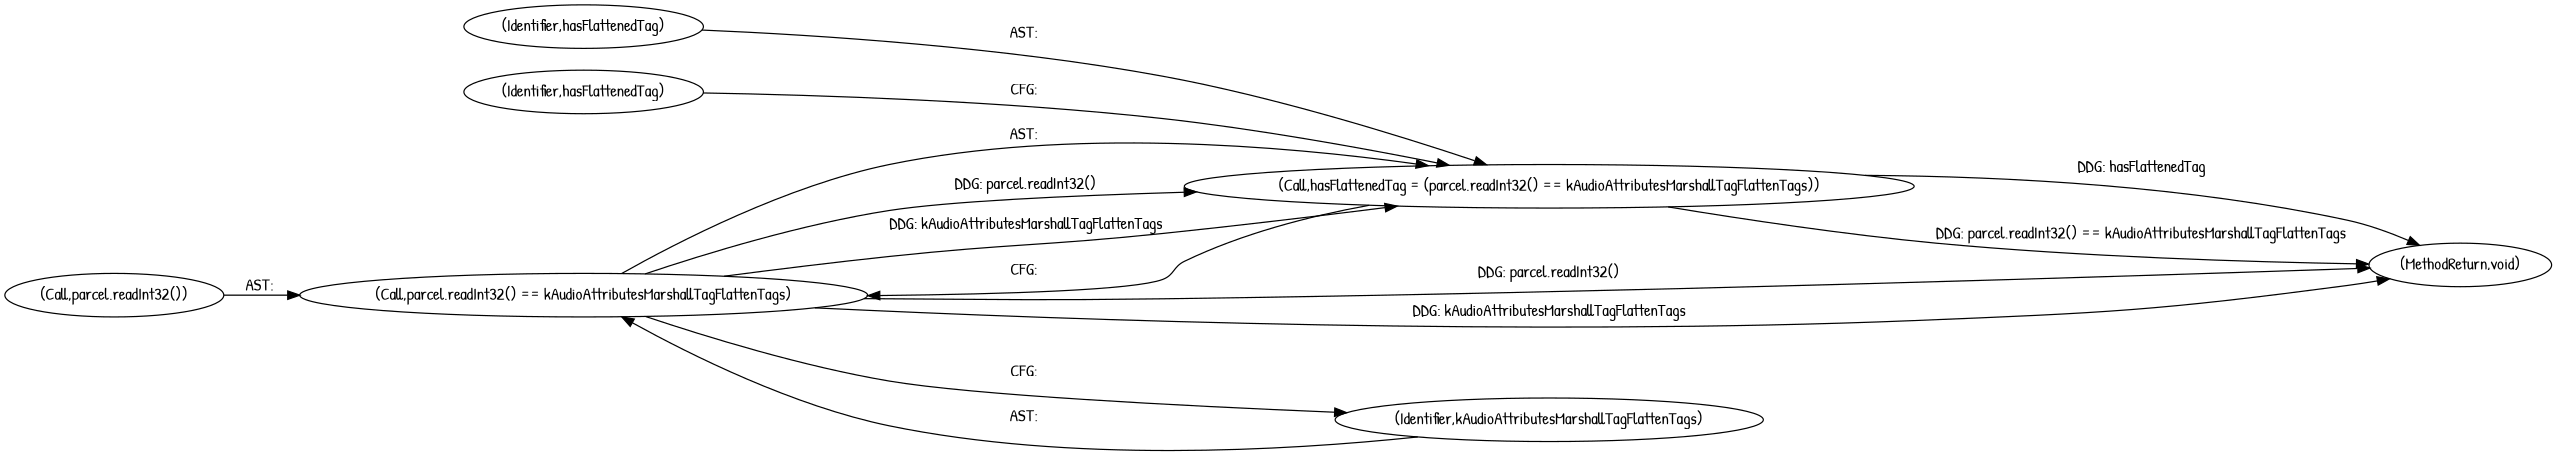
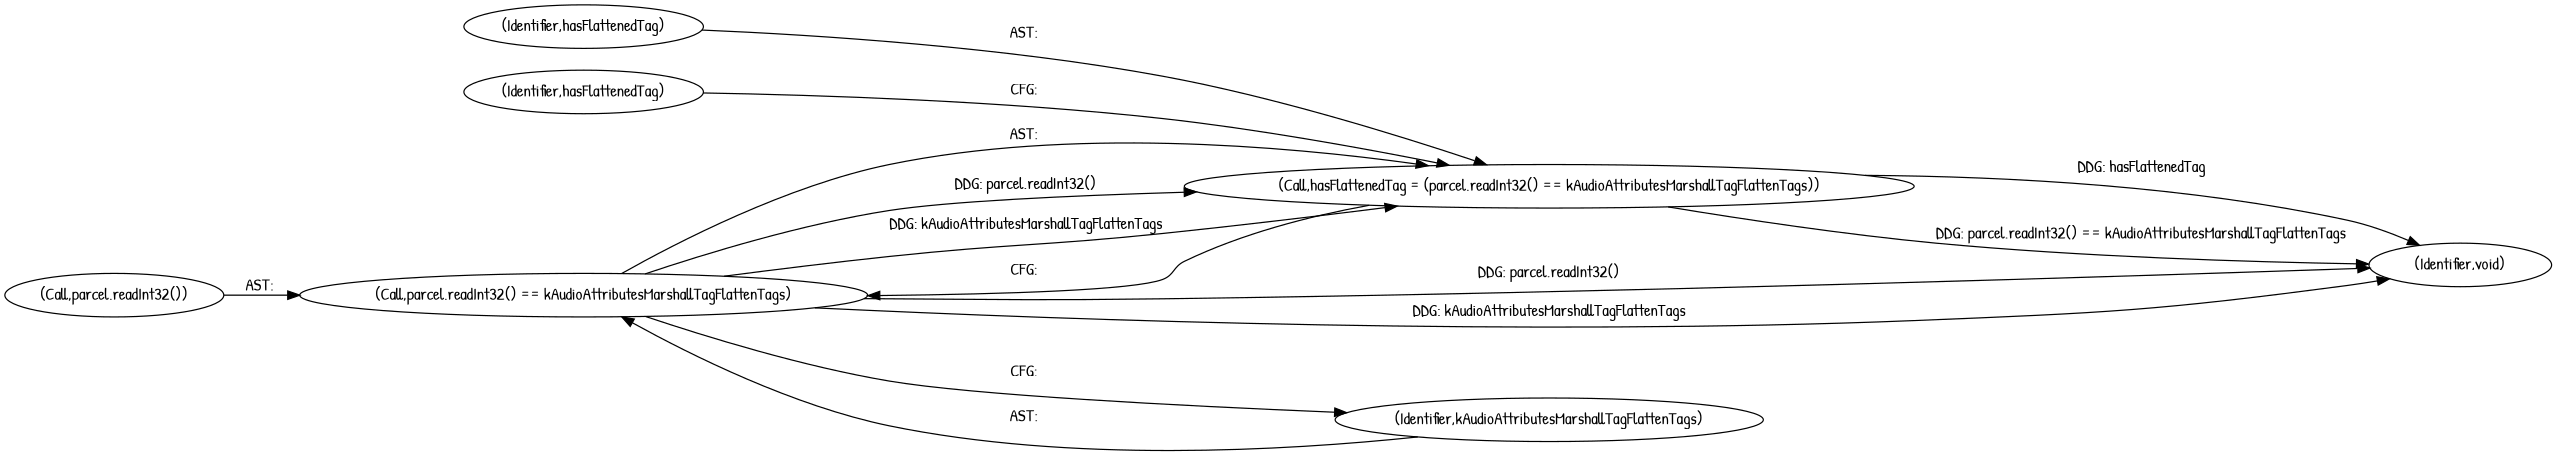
(2460, 265) -> (2460, 265)
